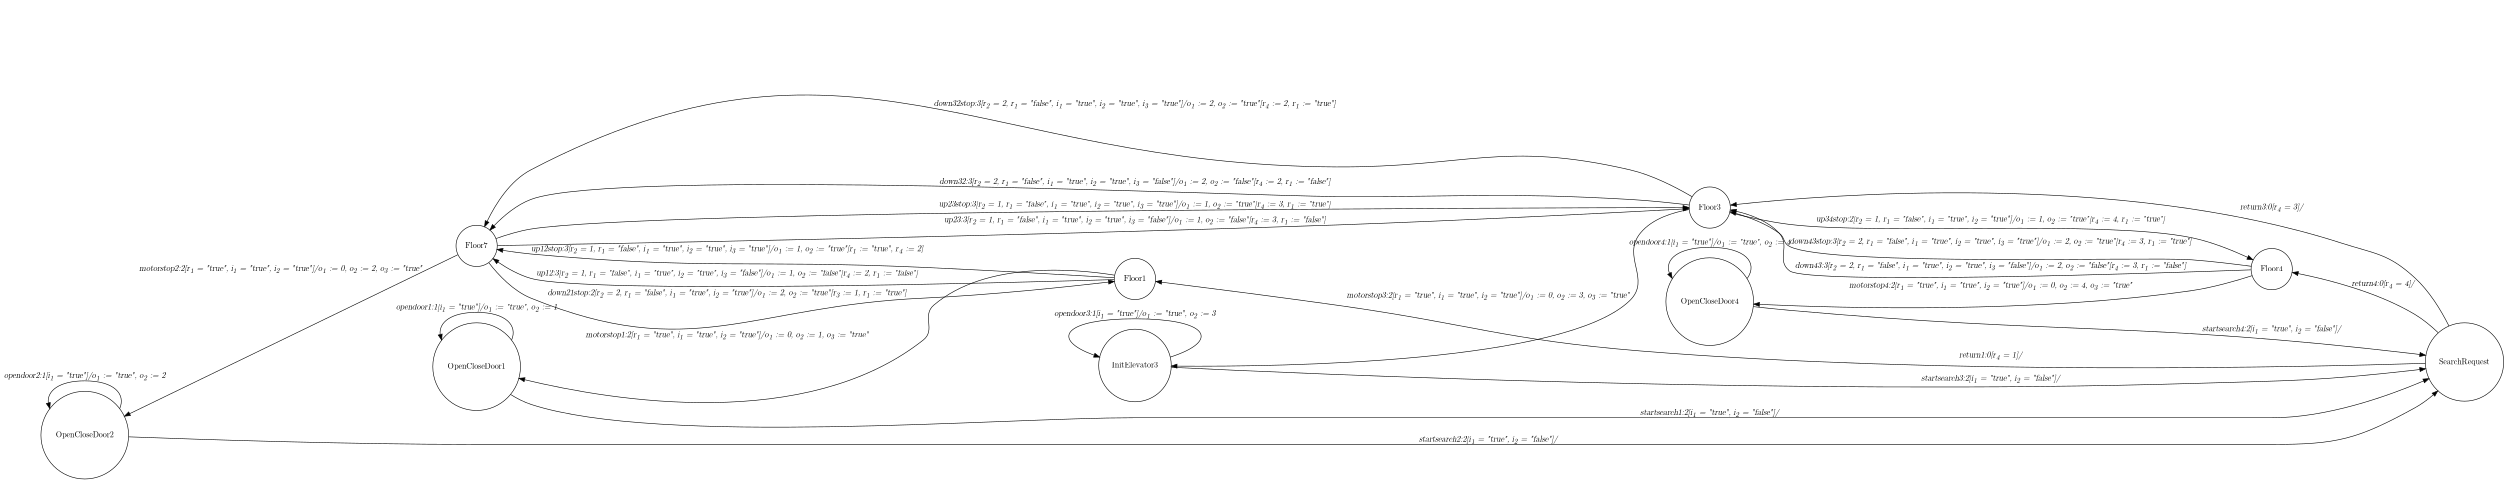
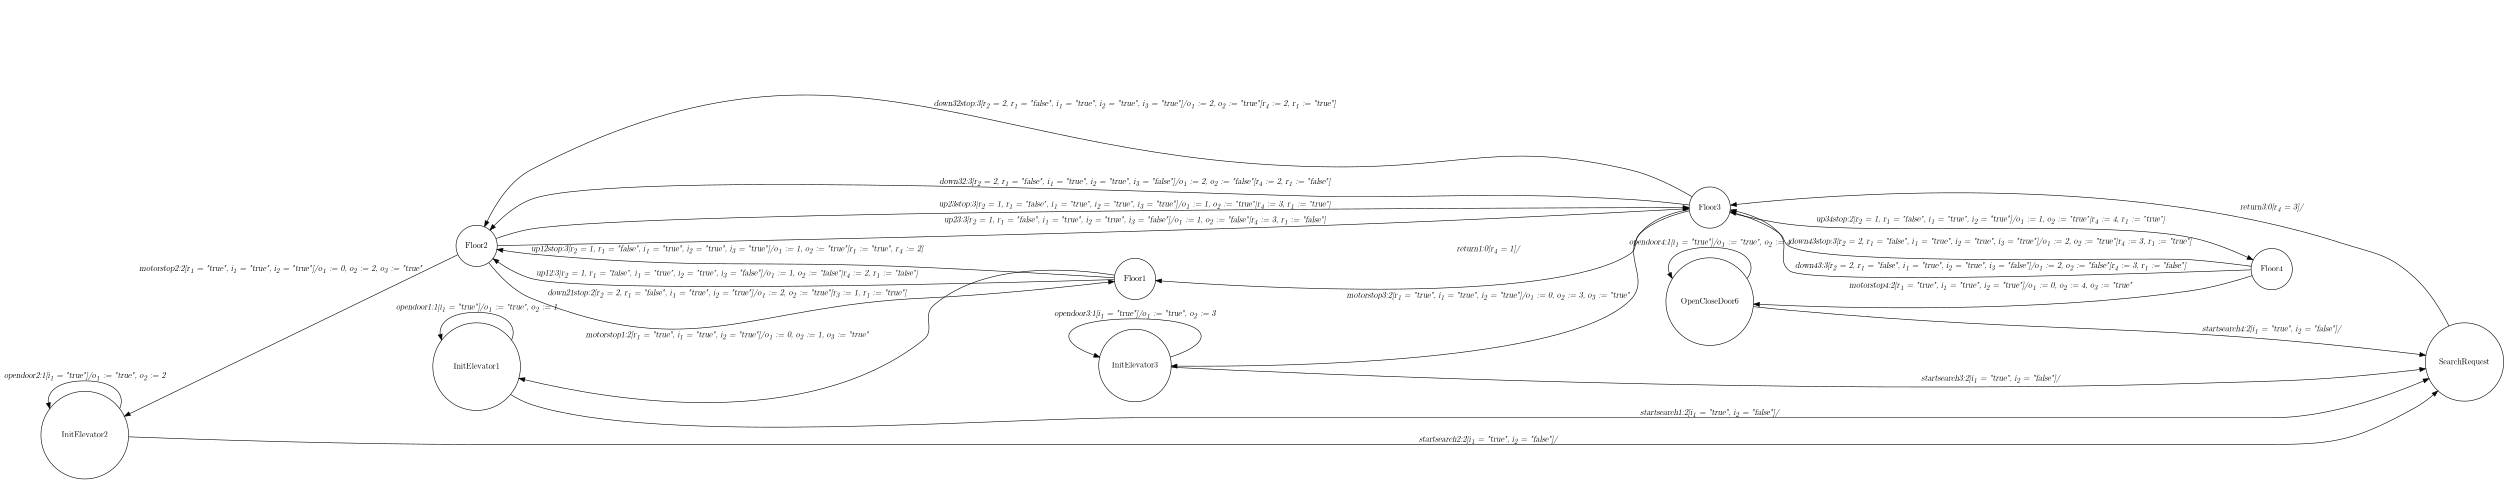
(477, 246) -> (477, 246)
(2372, 294) -> none
(1710, 302) -> (1710, 302)
(1791, 360) -> (1437, 288)
(477, 367) -> (477, 367)
(85, 435) -> (85, 435)
